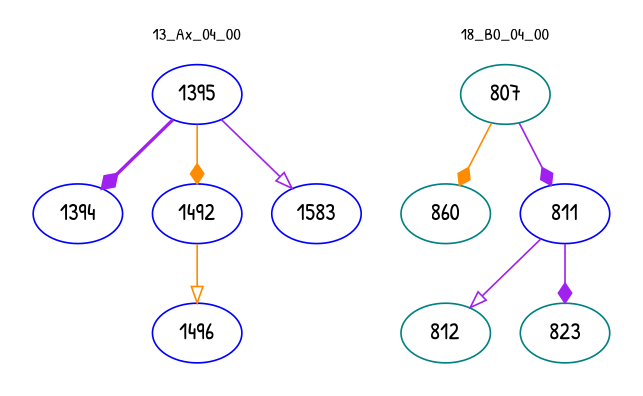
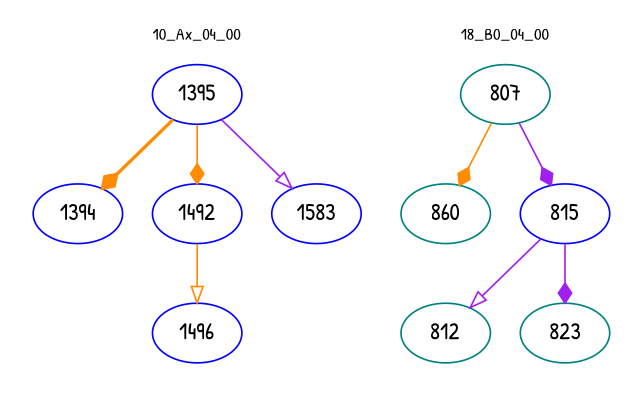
(197, 36) -> (197, 36)
(145, 147) -> (145, 147)
(565, 214) -> (565, 214)
